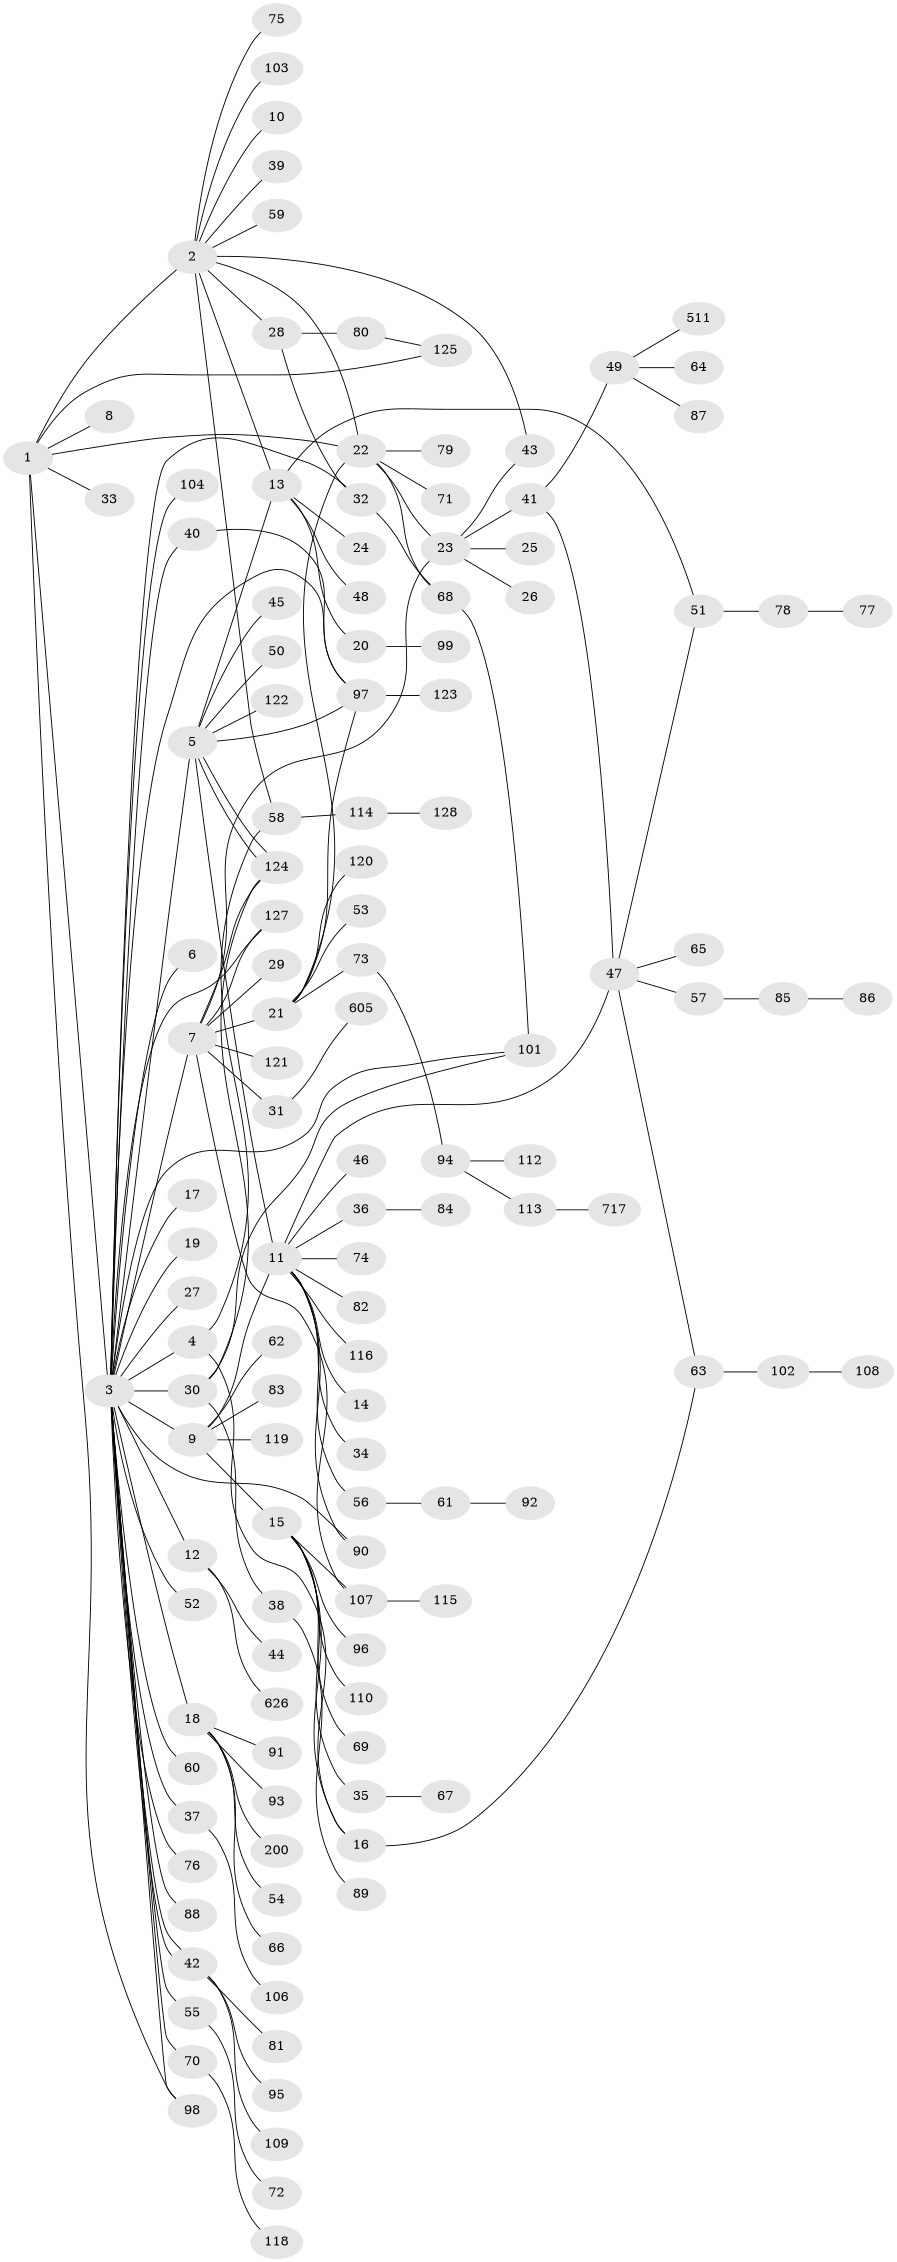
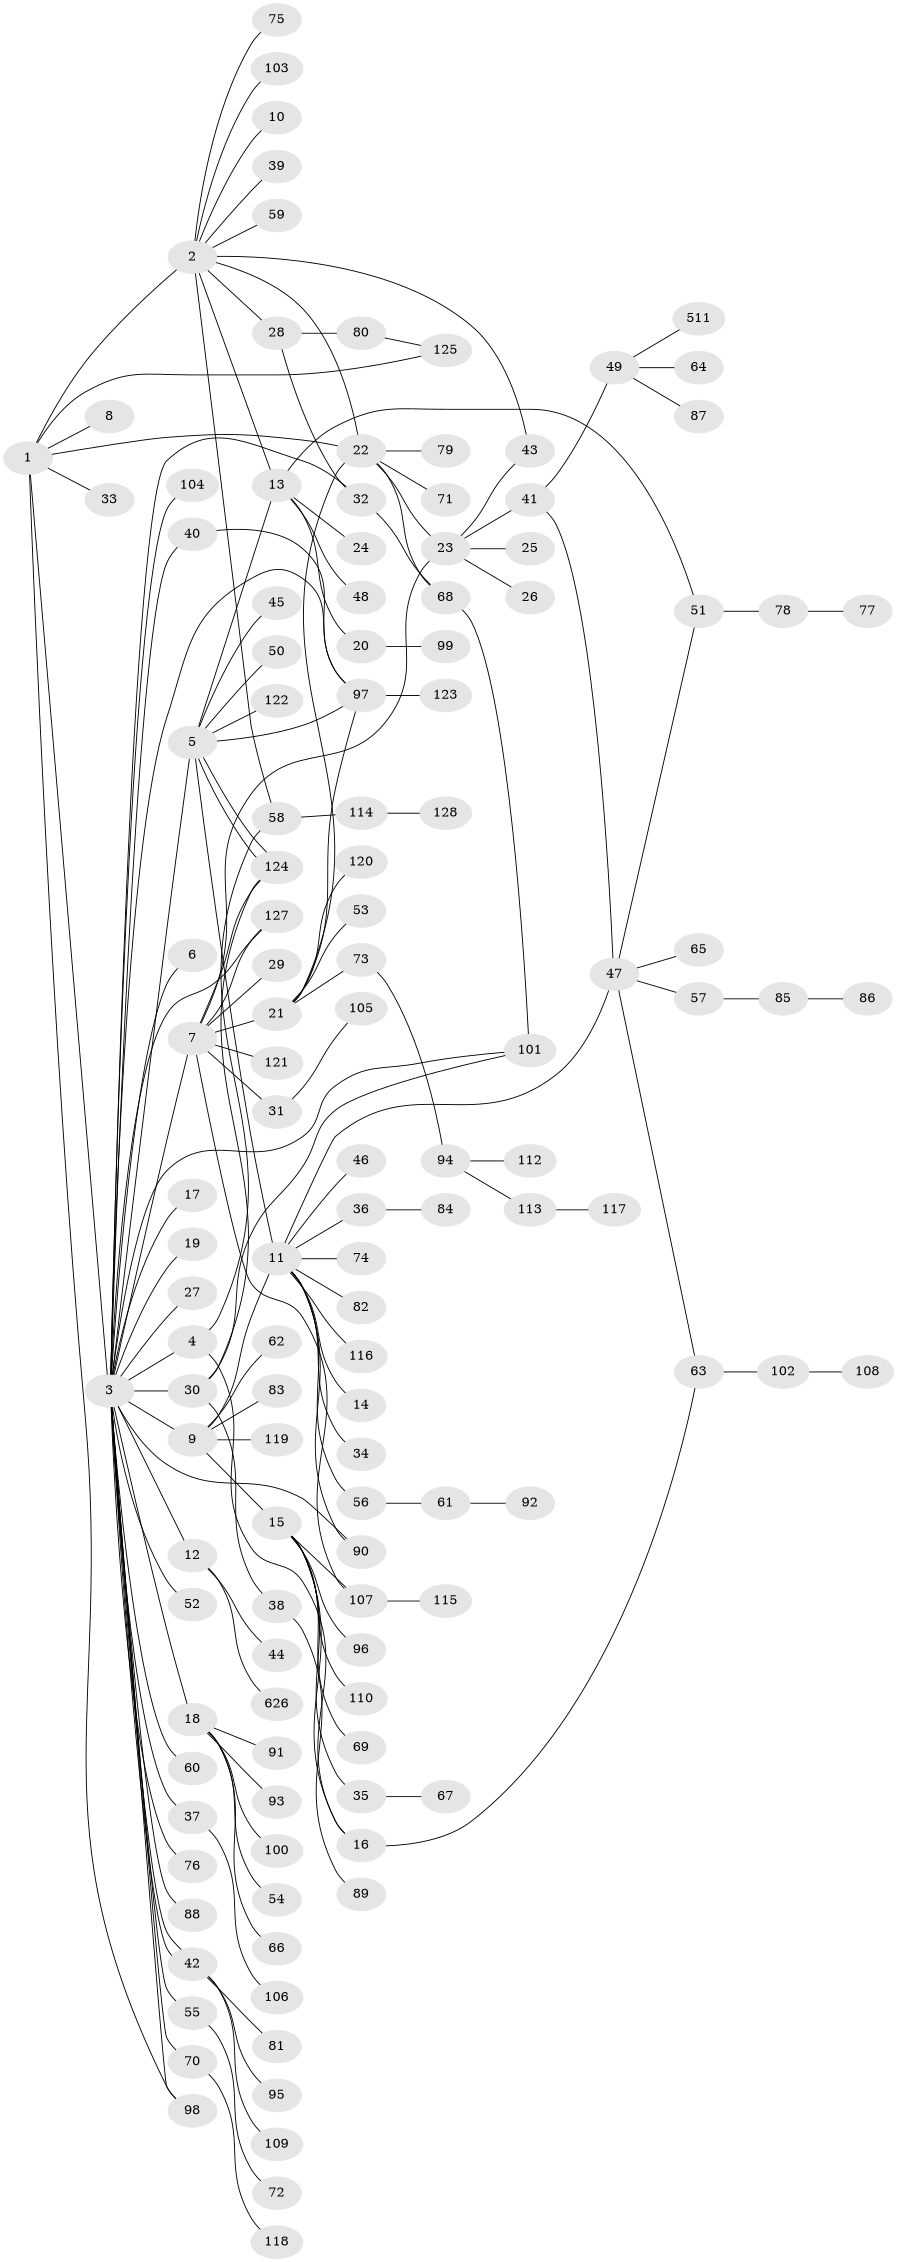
(361, 1009) -> (361, 1009)
(614, 1210) -> (614, 1210)
(277, 1851) -> (277, 1851)
